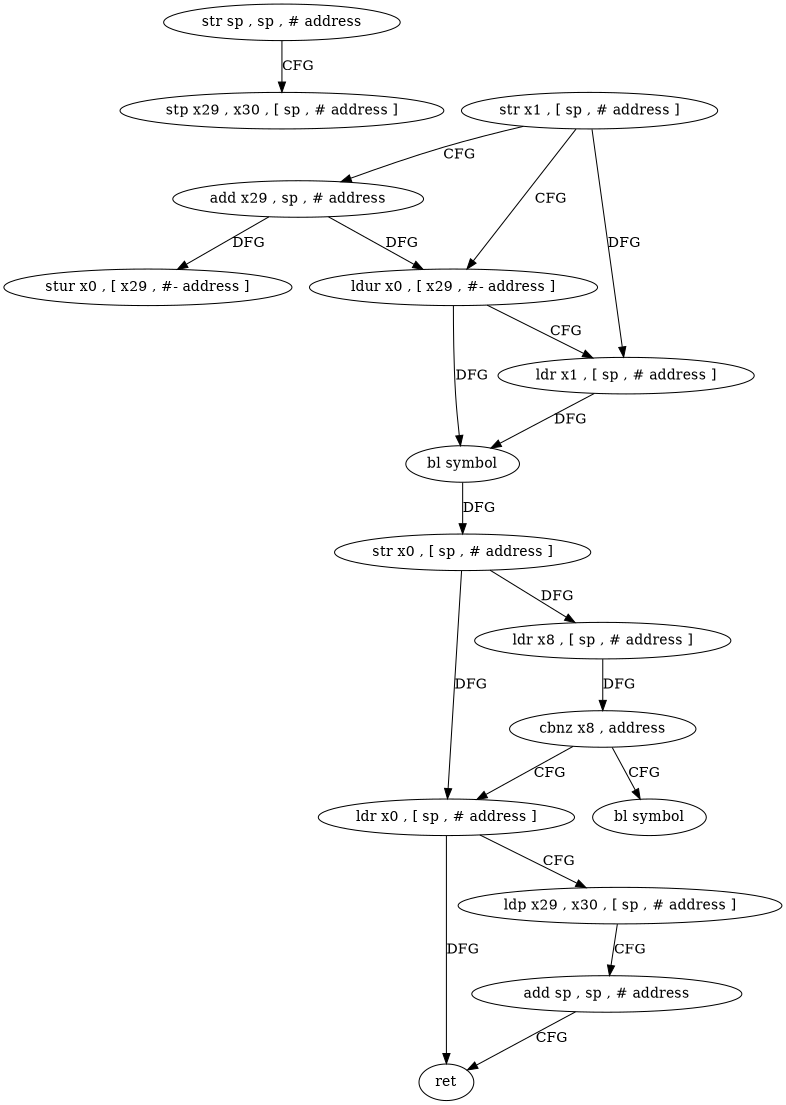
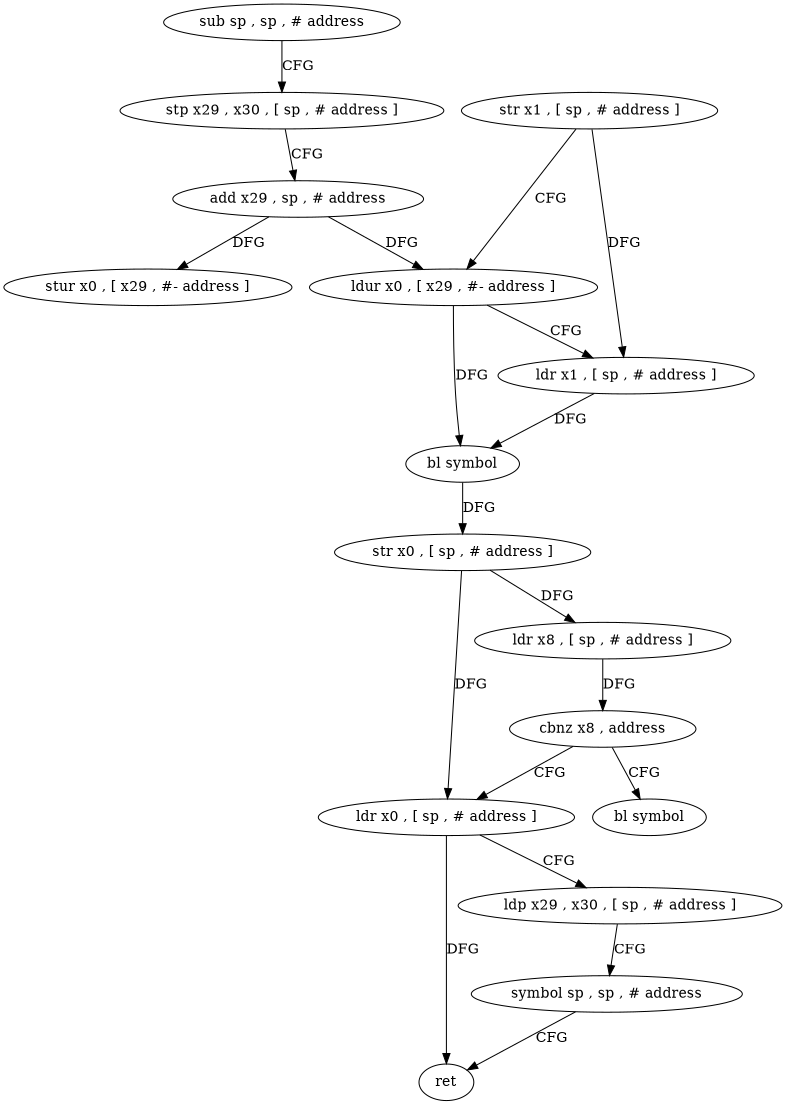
(282, 22) -> (282, 22)
(436, 149) -> (289, 150)
(607, 994) -> (607, 994)
